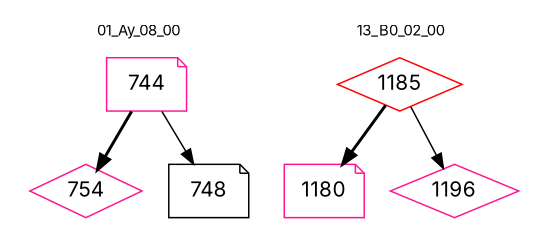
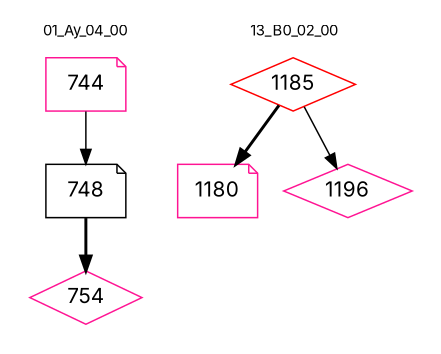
(139, 32) -> (86, 32)
(118, 134) -> (86, 237)
